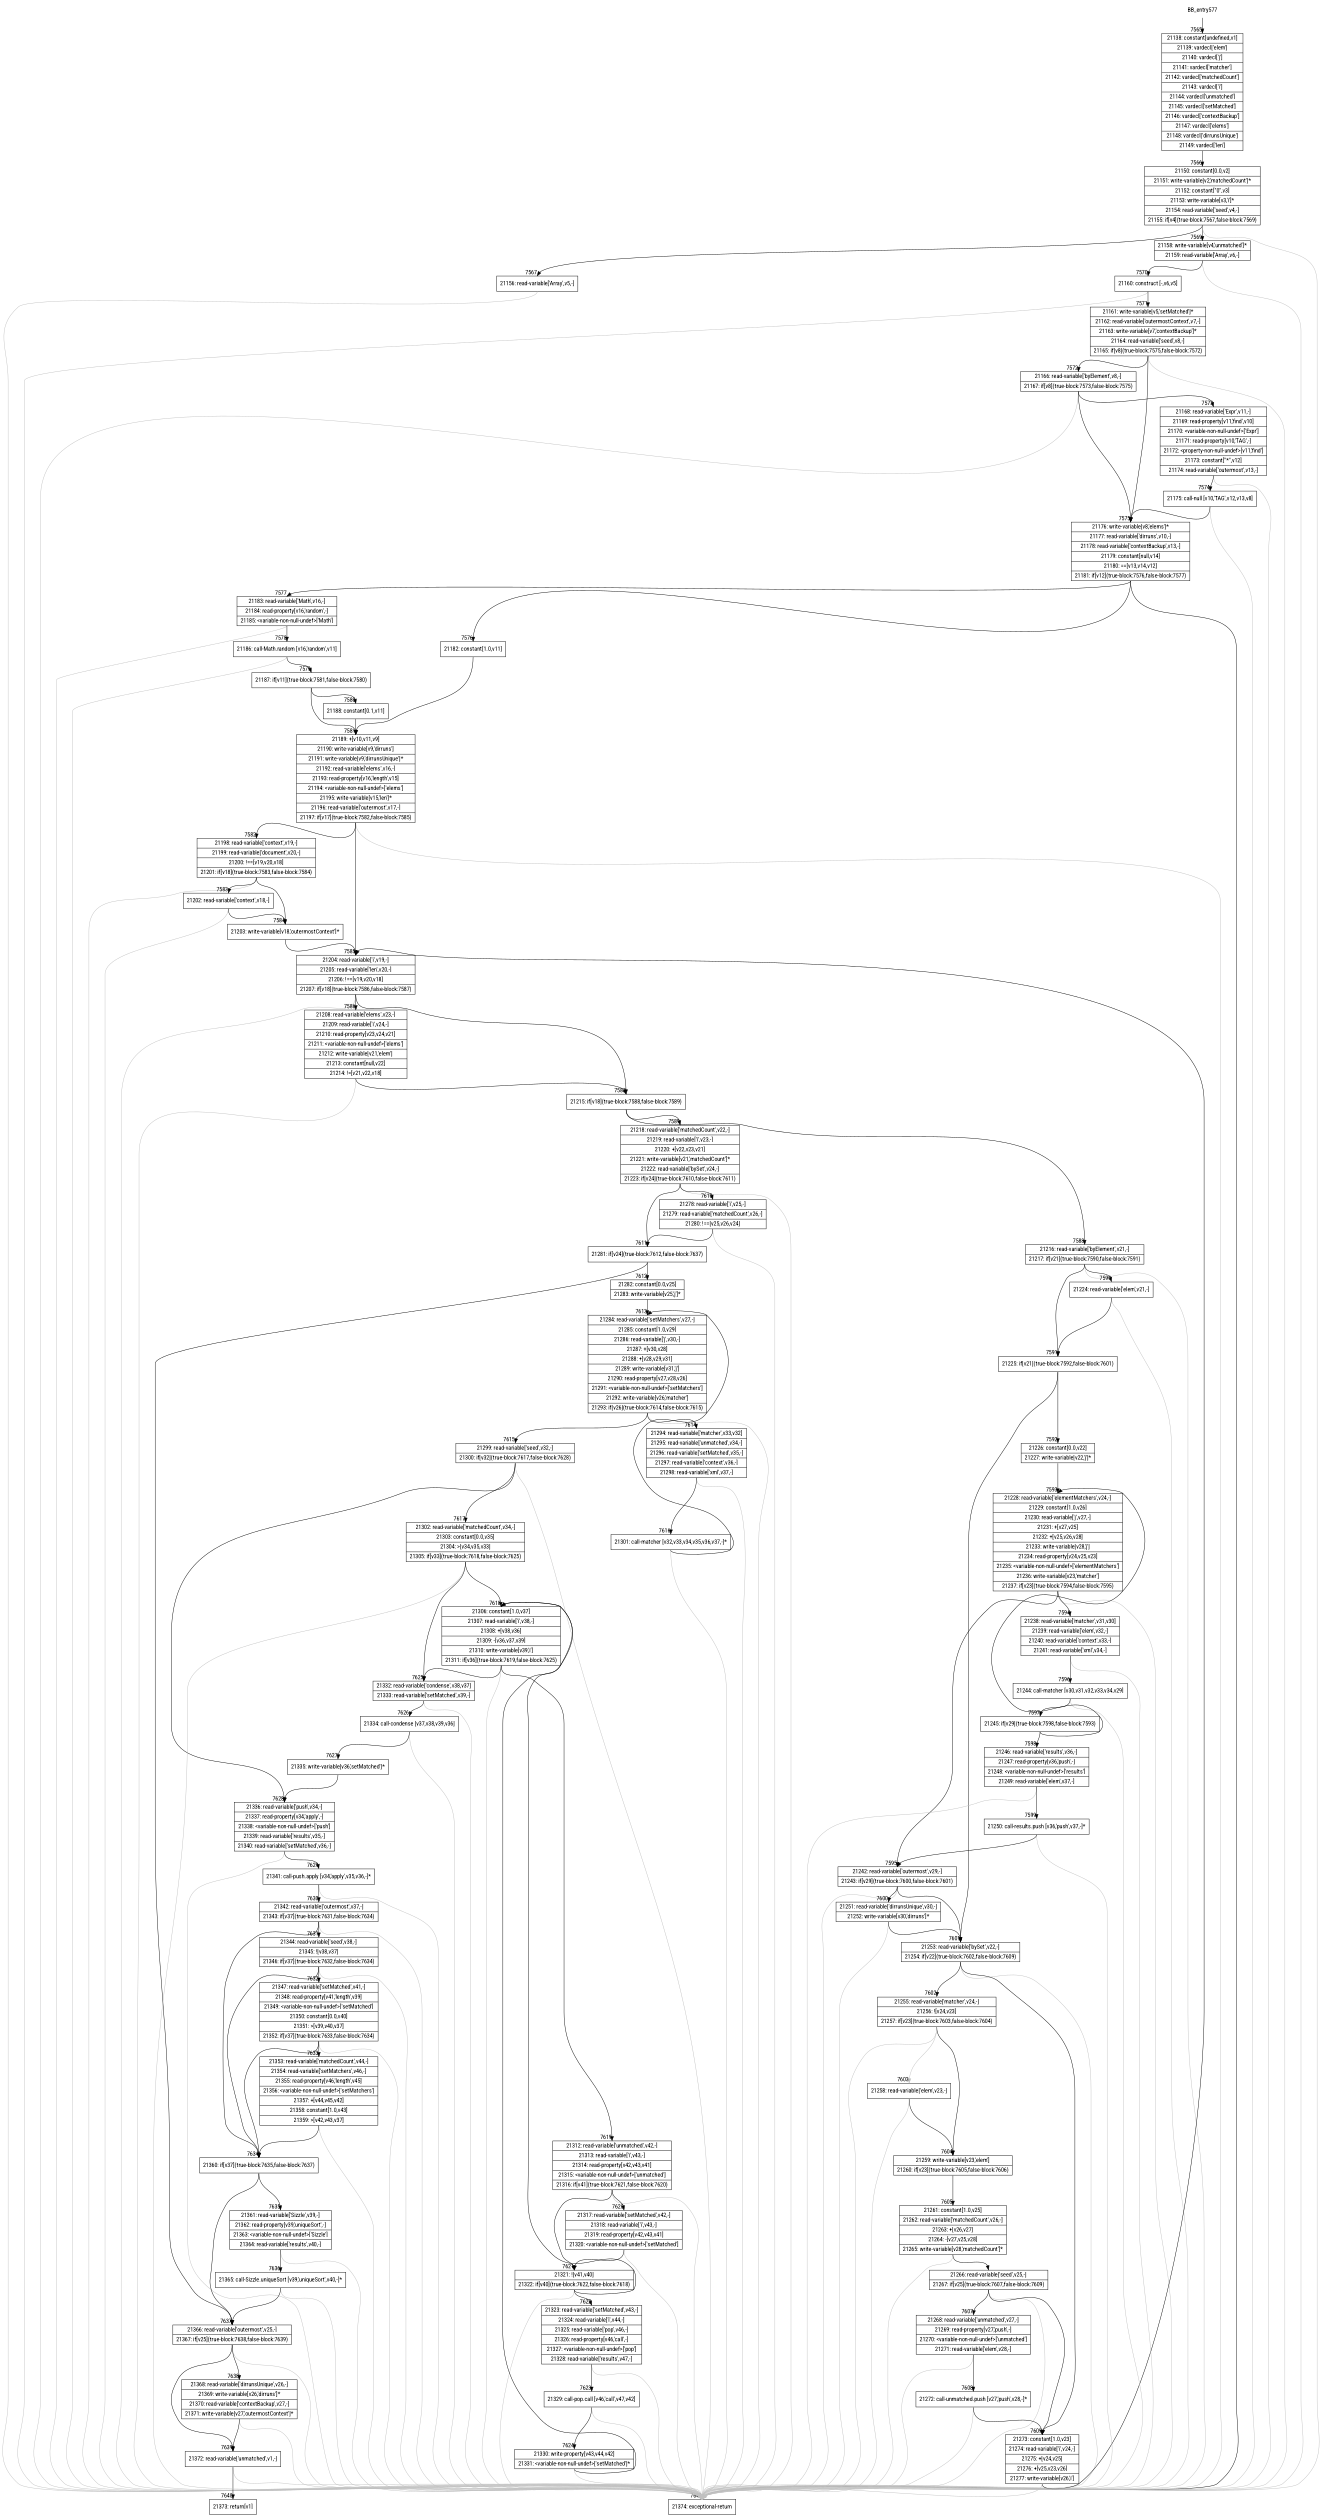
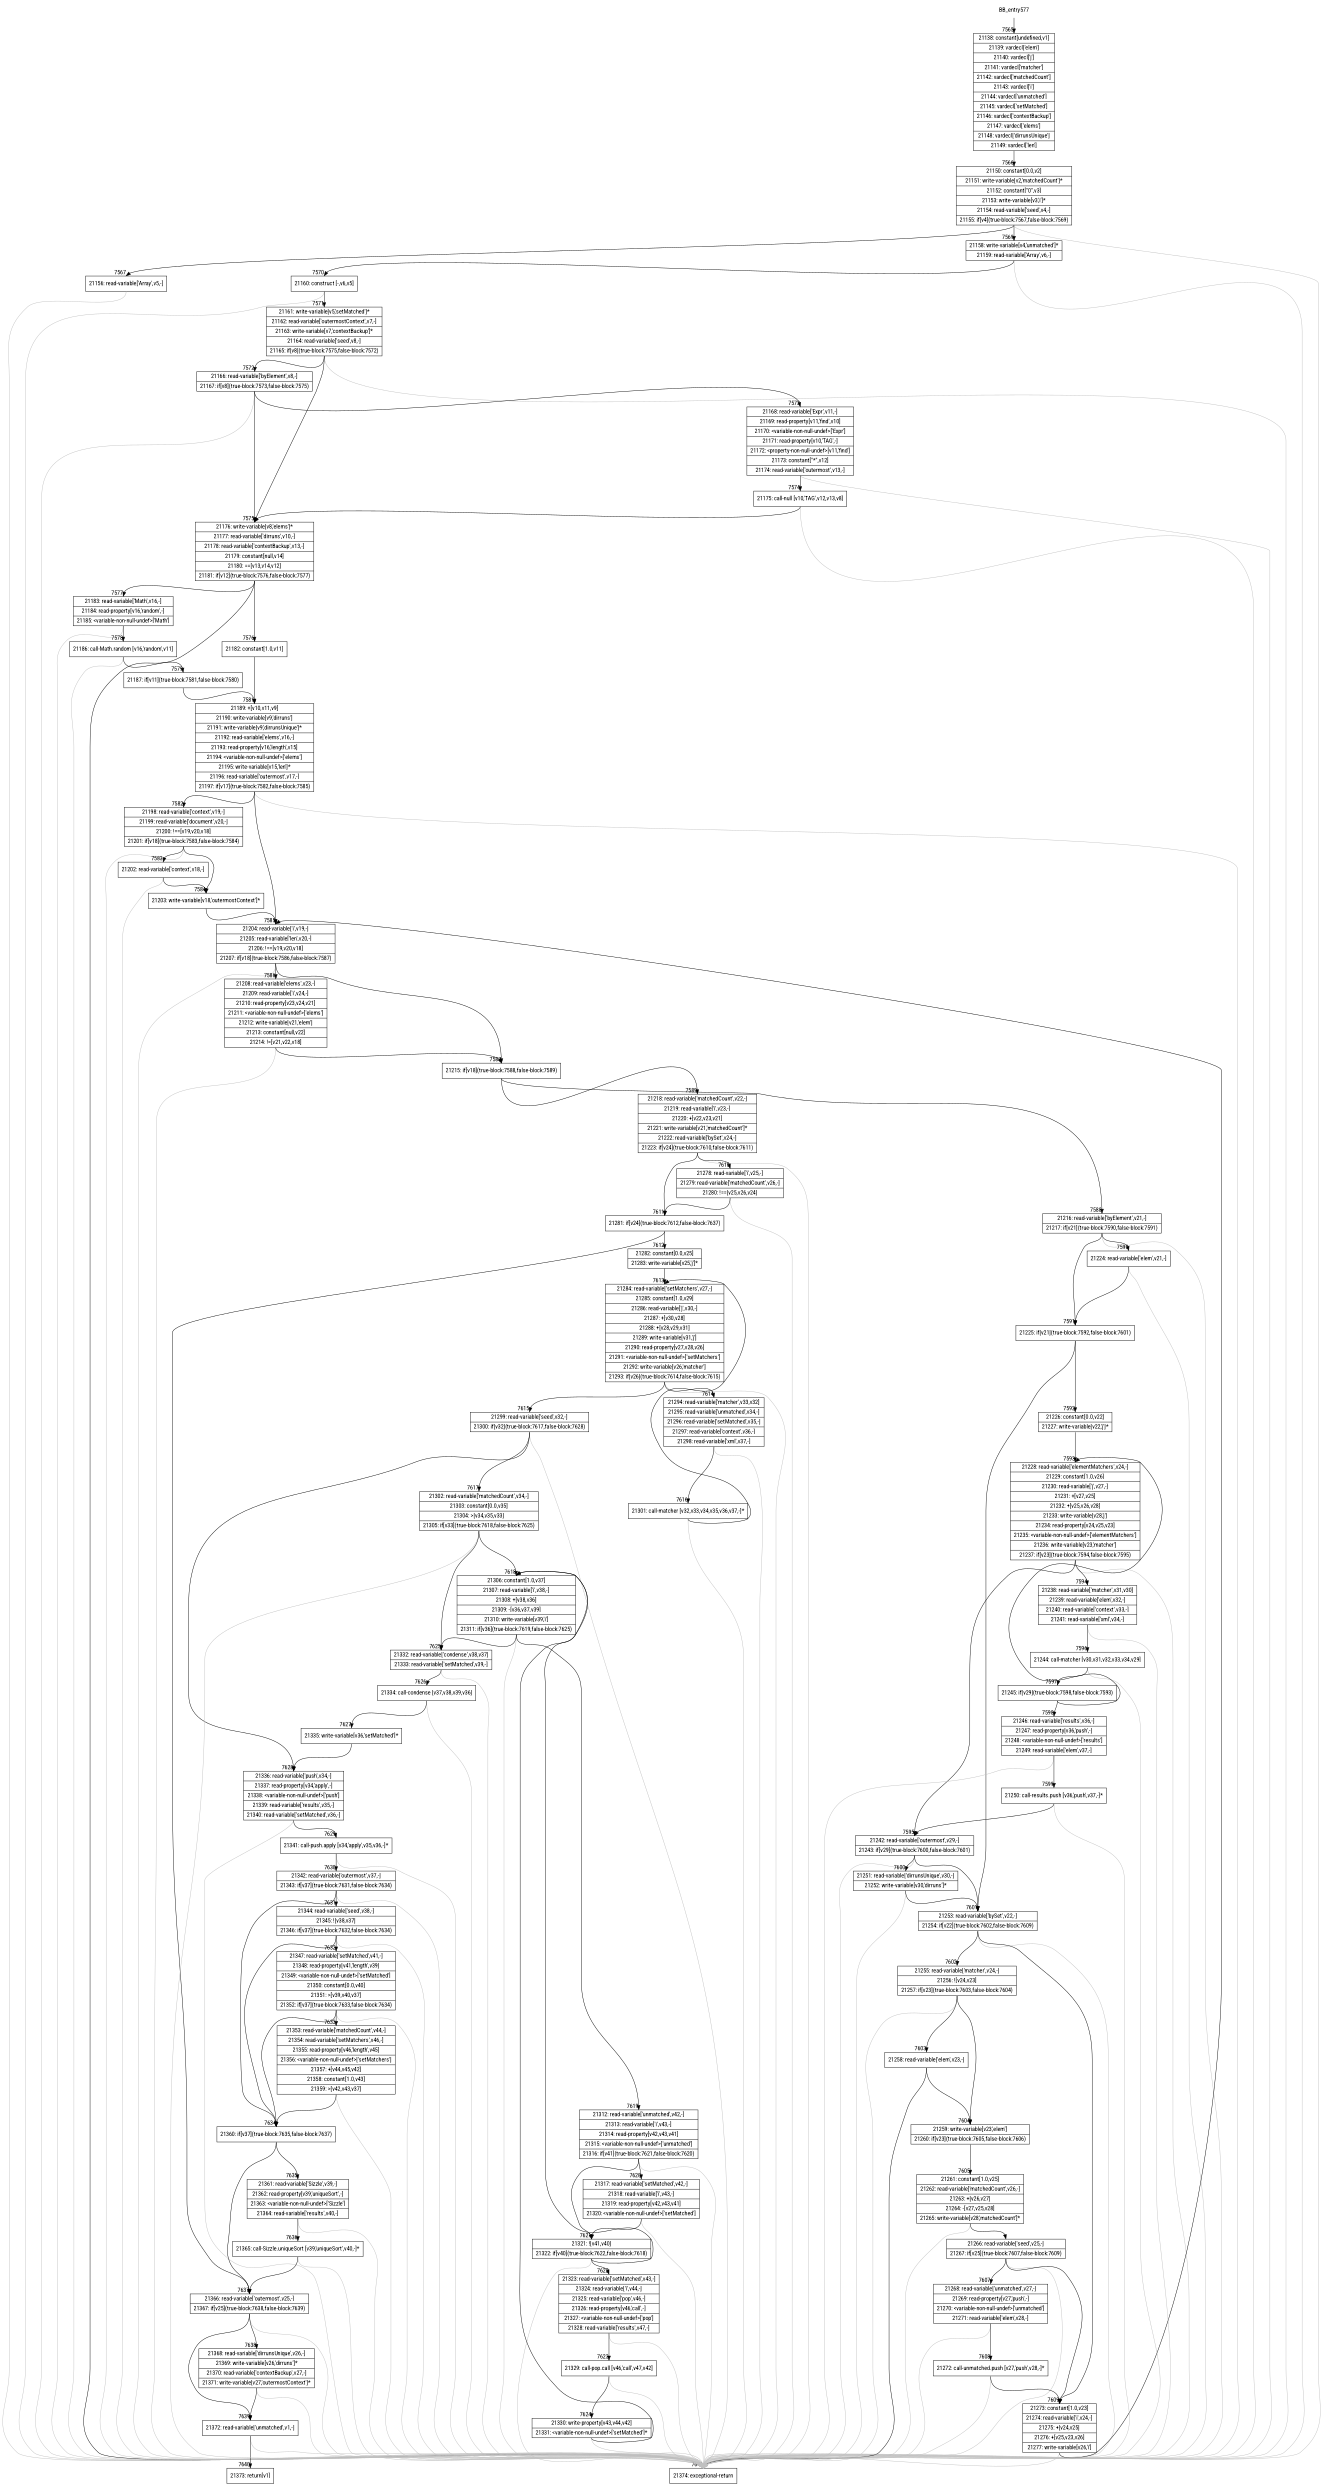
(356, 711) -> none
(924, 2053) -> (943, 2023)
(872, 2372) -> (889, 2346)
